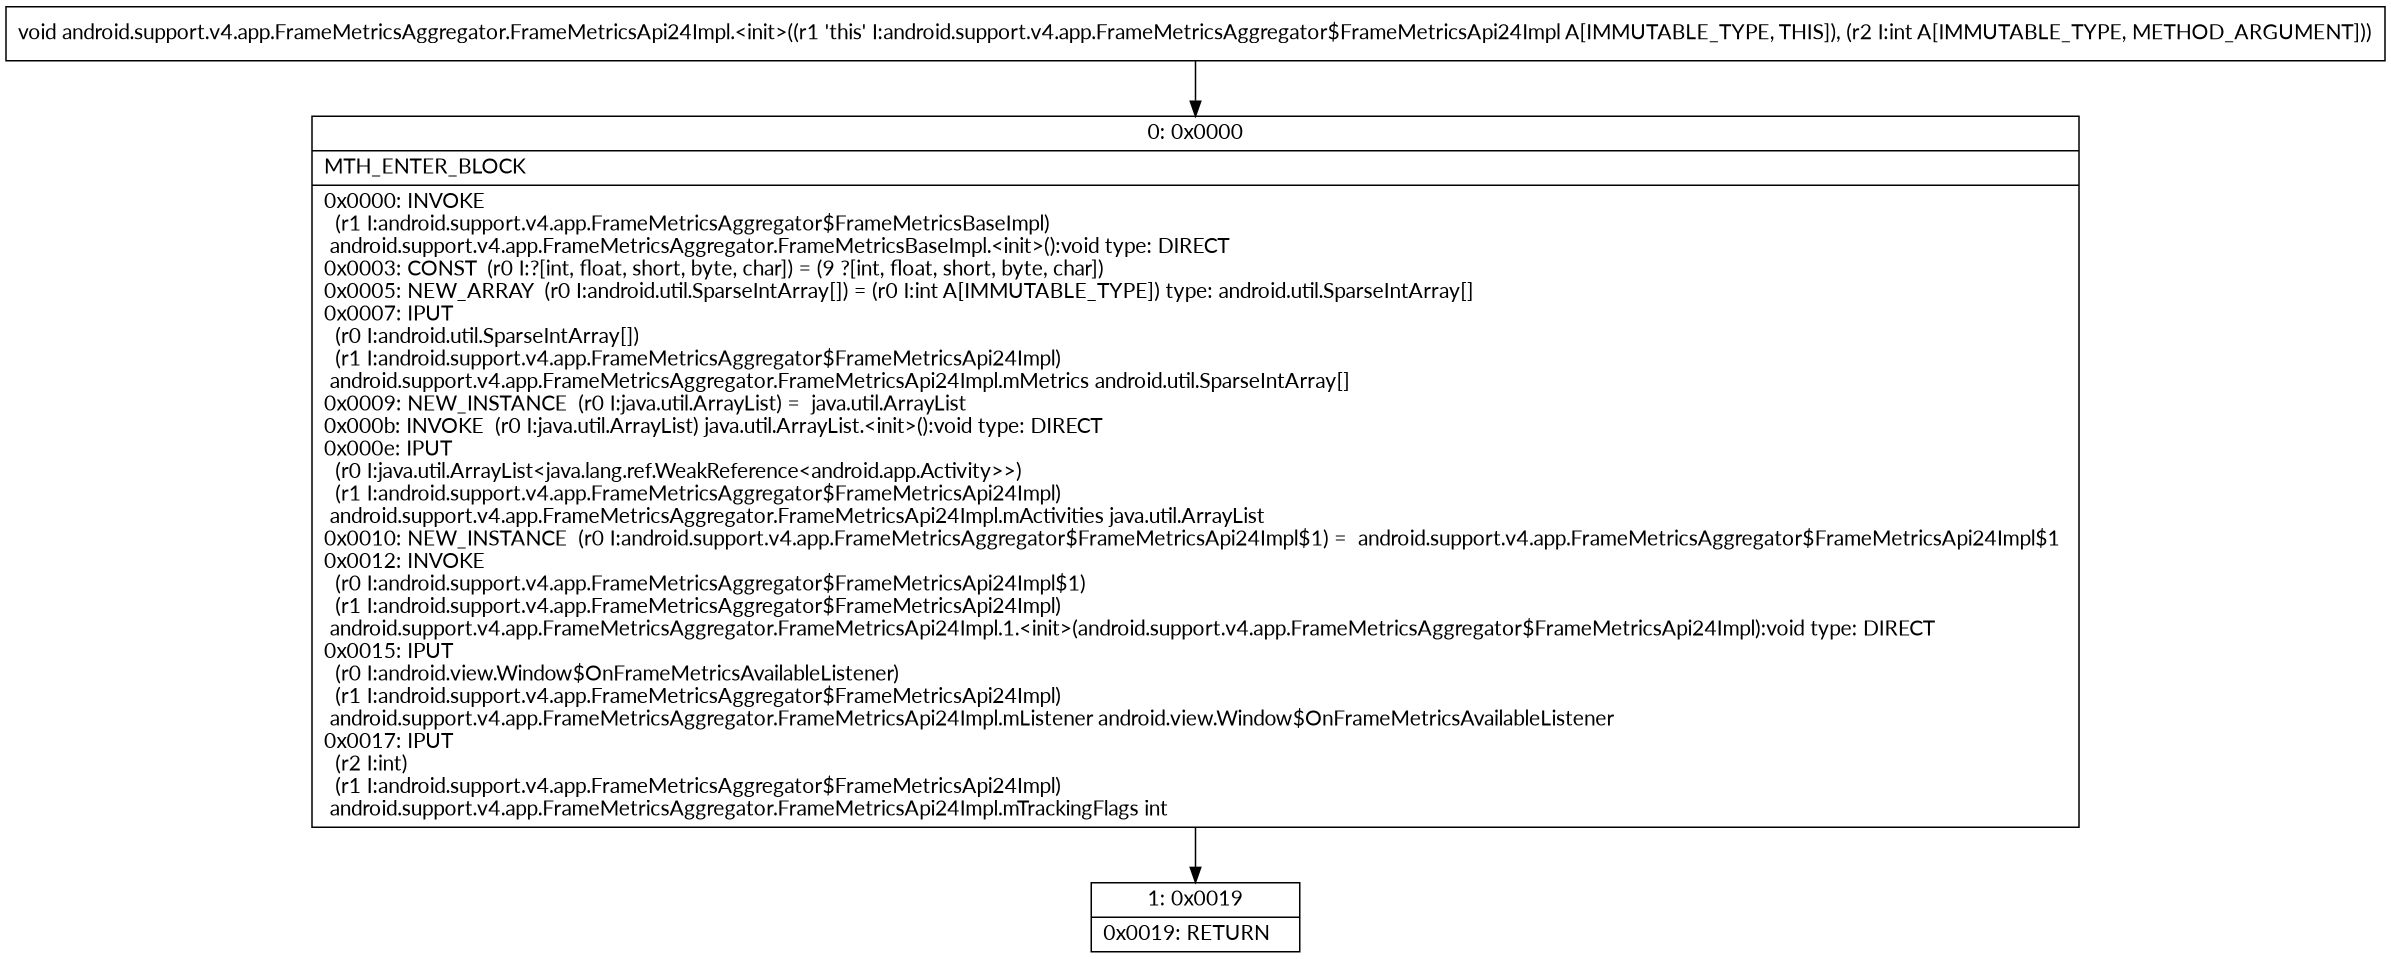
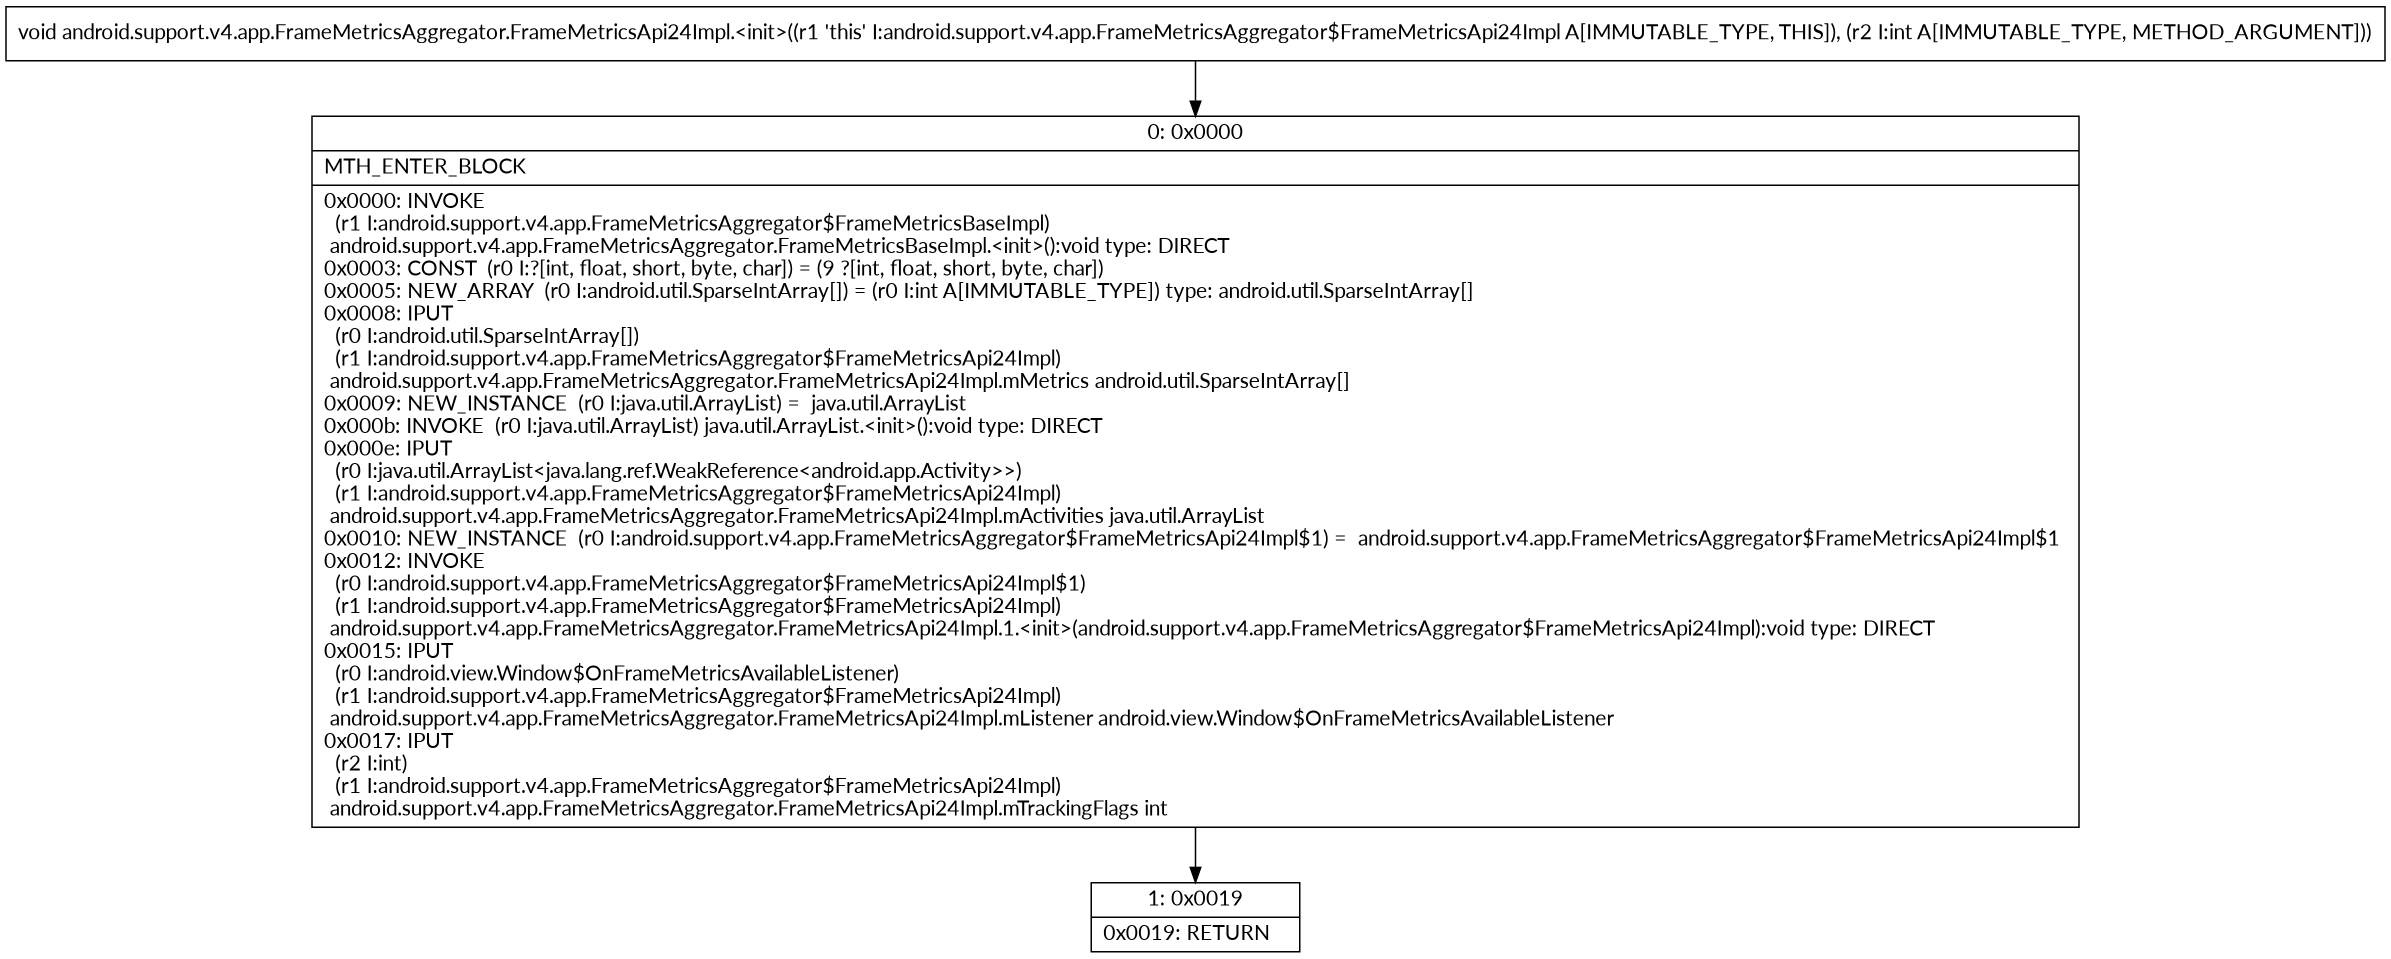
(394, 314) -> (394, 314)
